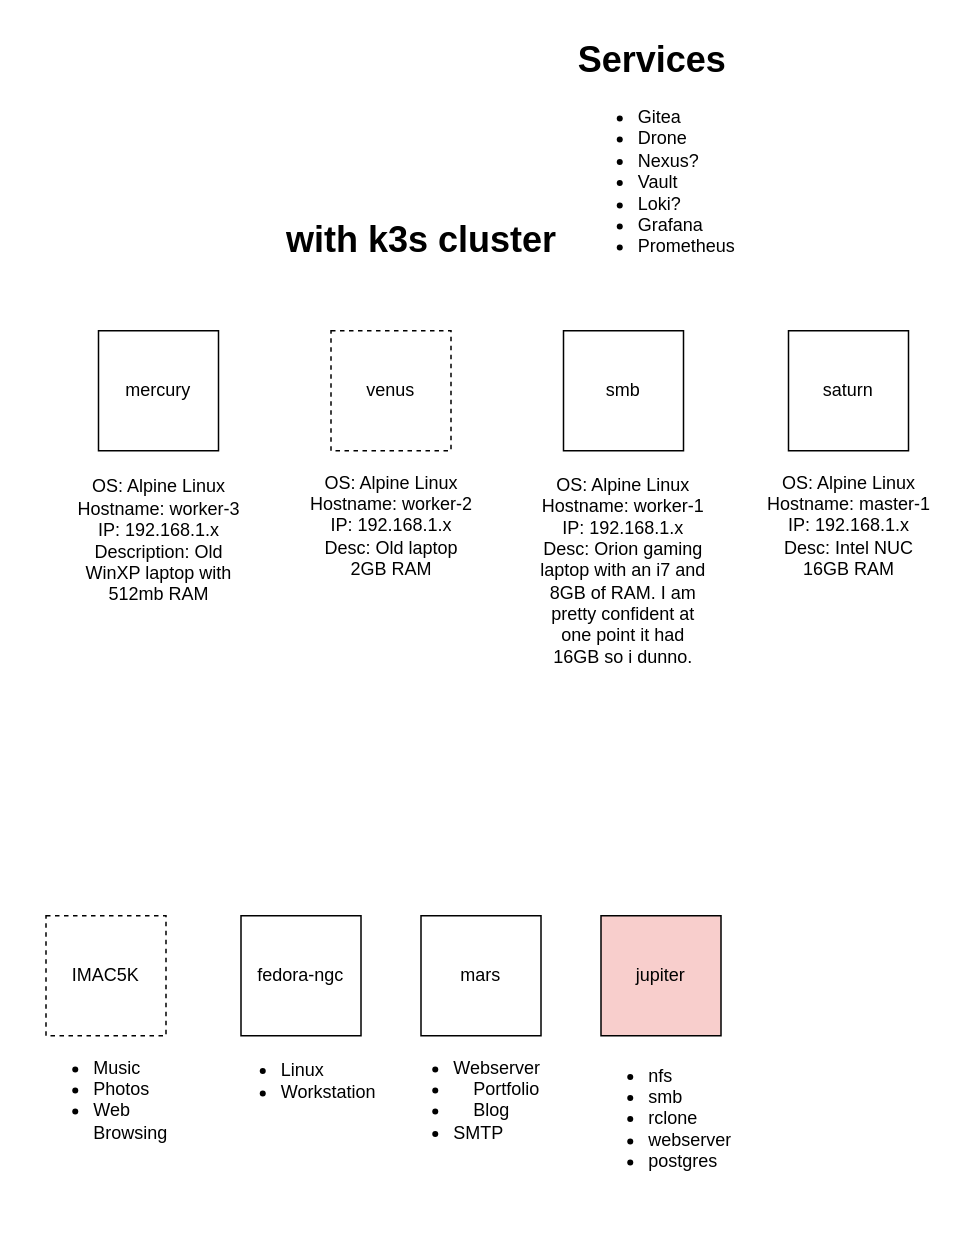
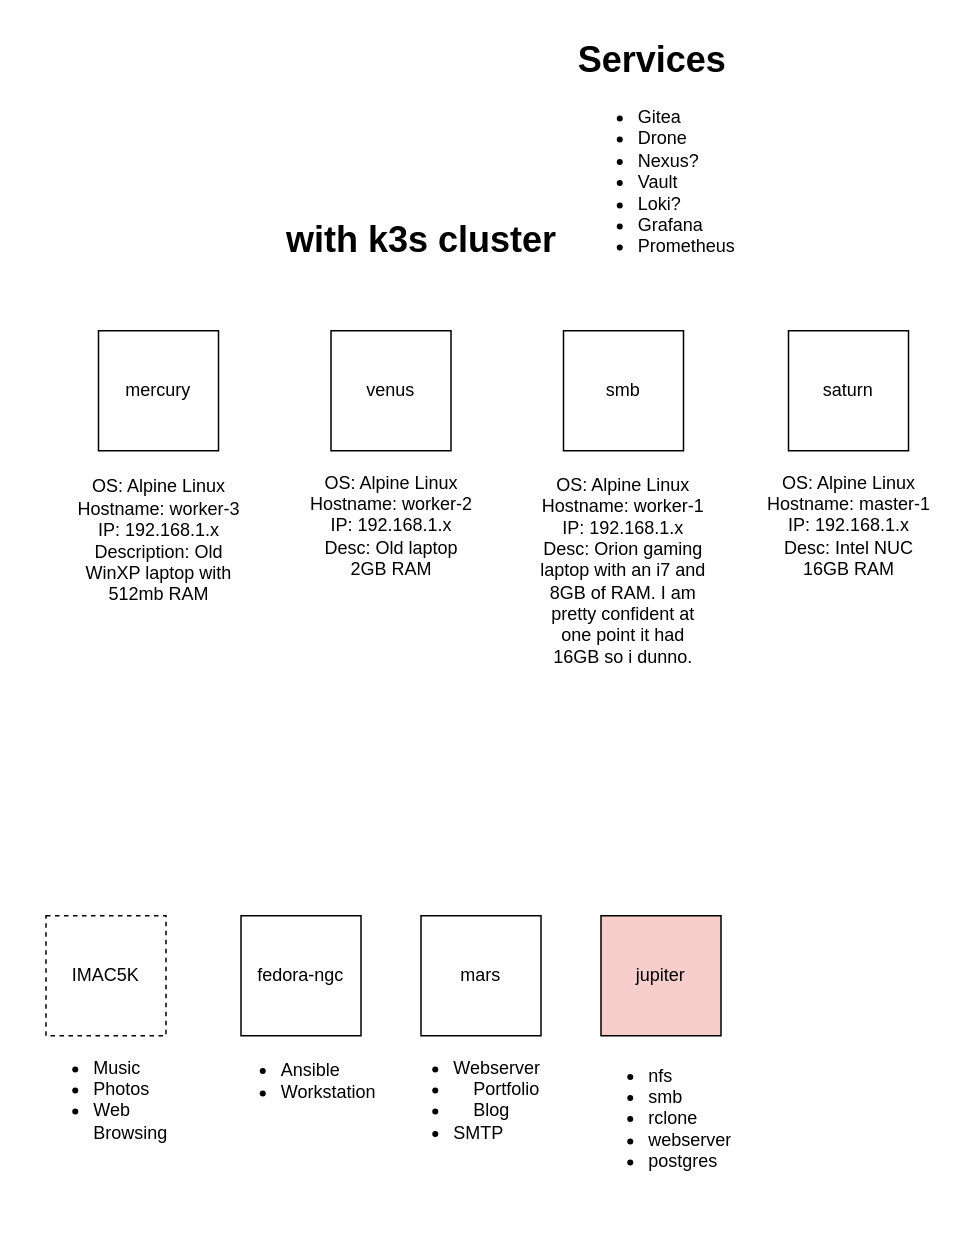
(391, 391) -> (391, 391)
(274, 1081) -> (274, 1081)
